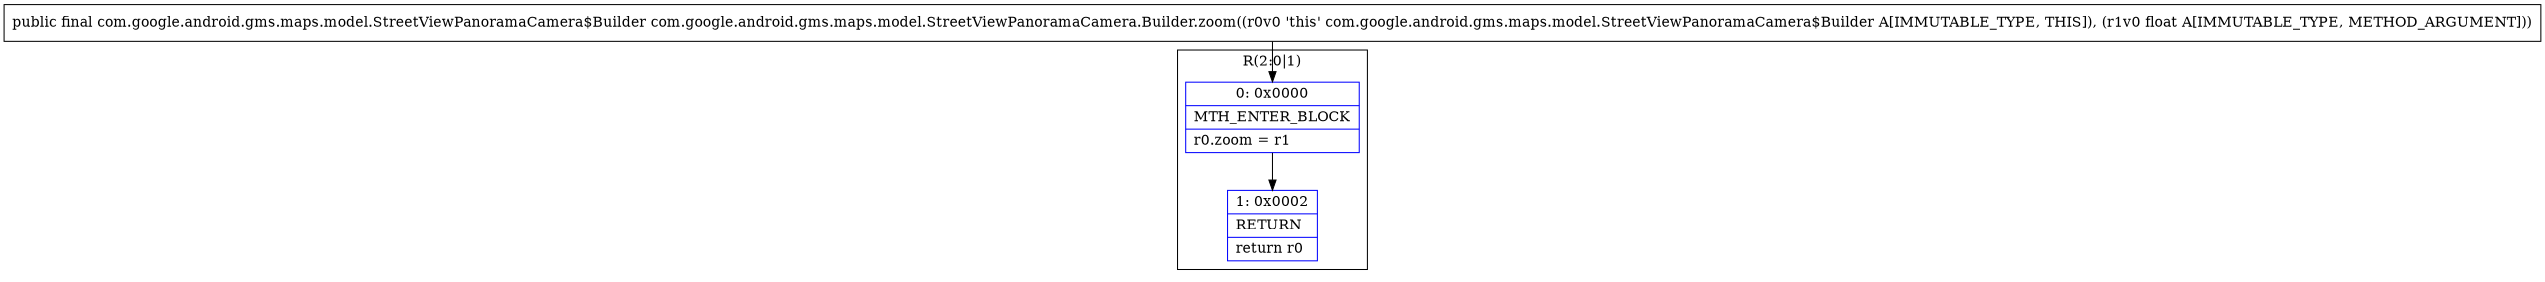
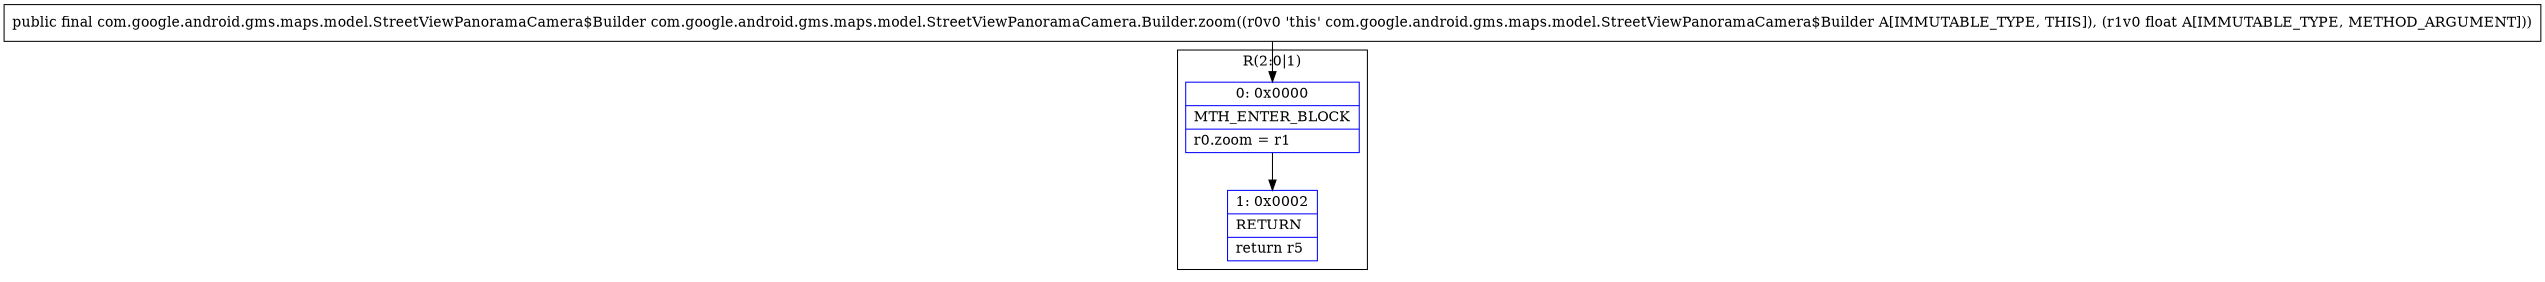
(1270, 249) -> (1270, 249)
